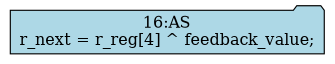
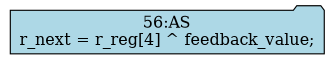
(167, 32) -> (167, 32)
